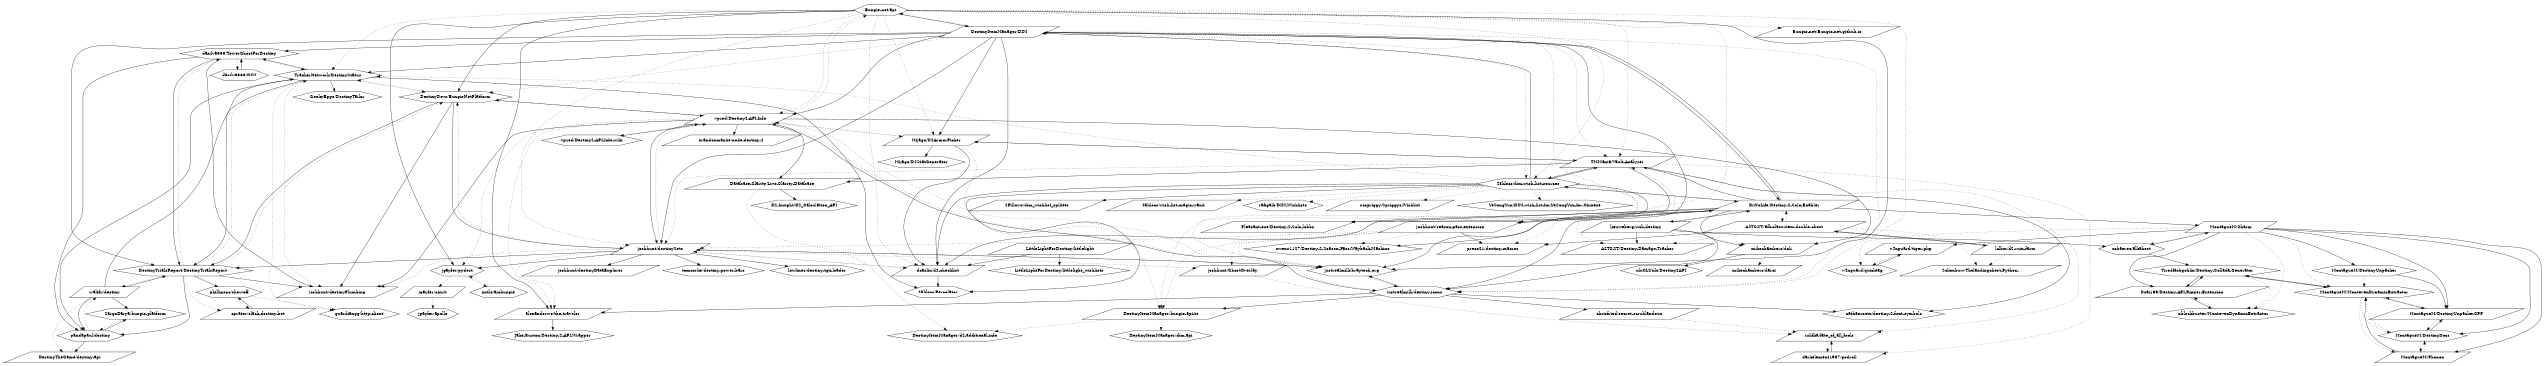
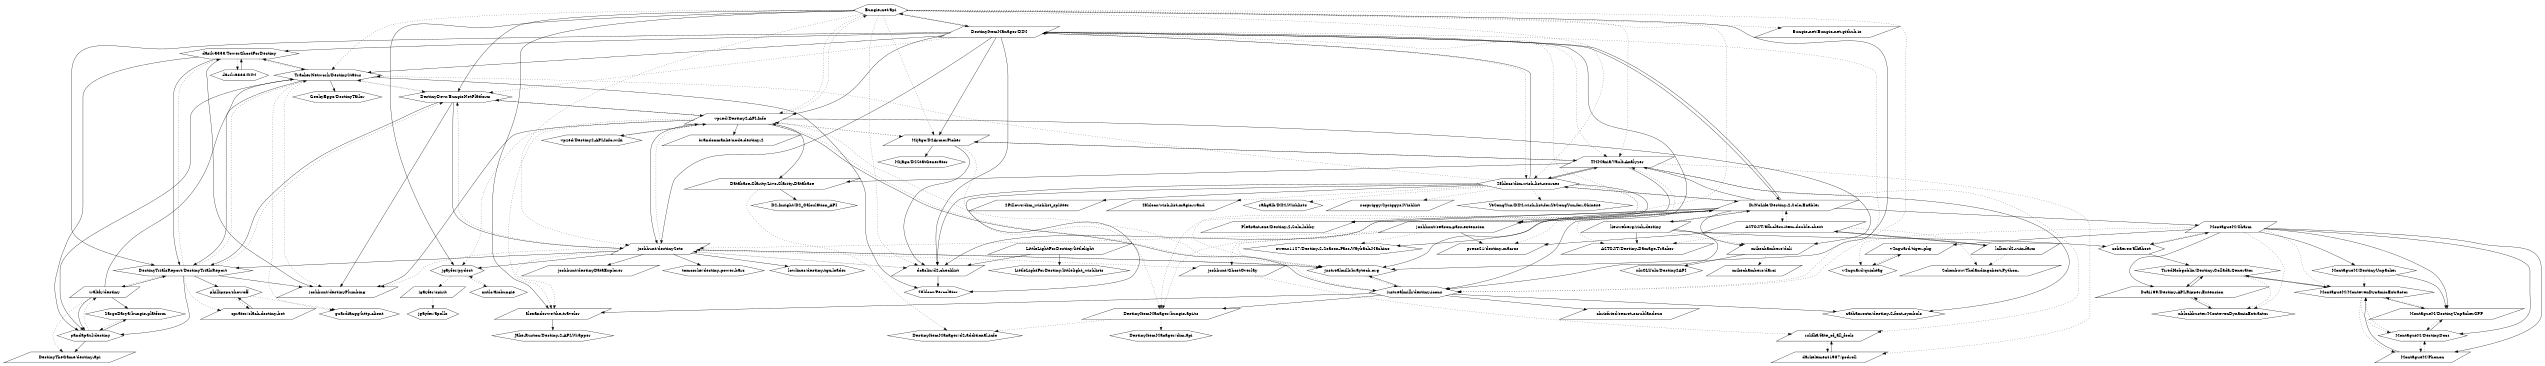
(1094, 168) -> none
(1732, 325) -> none
